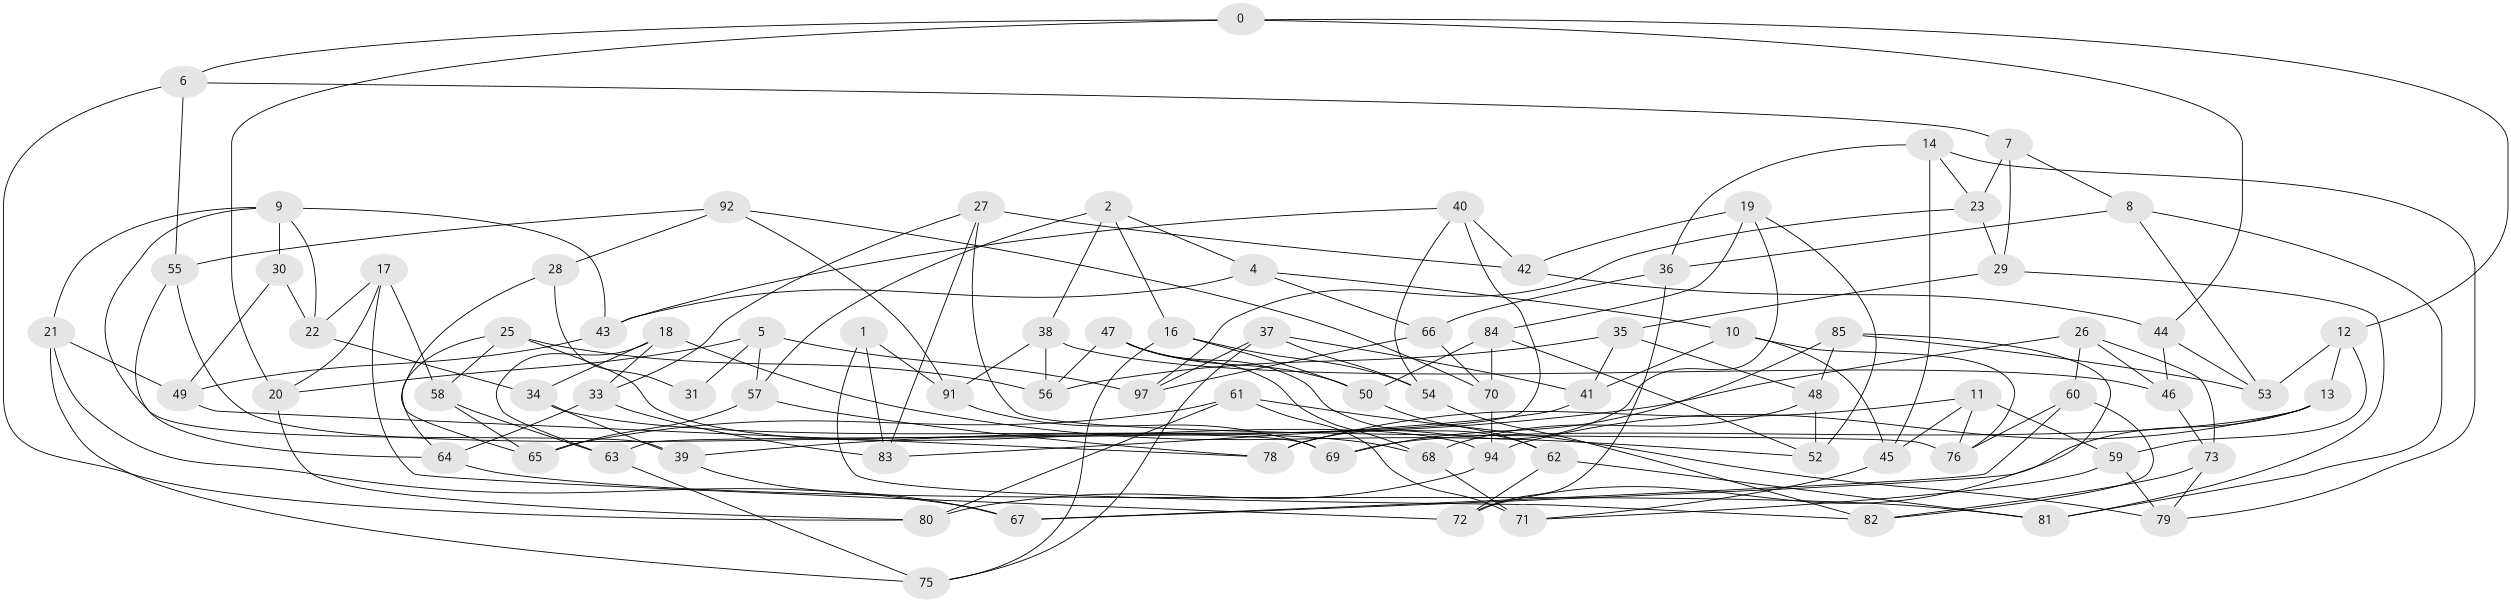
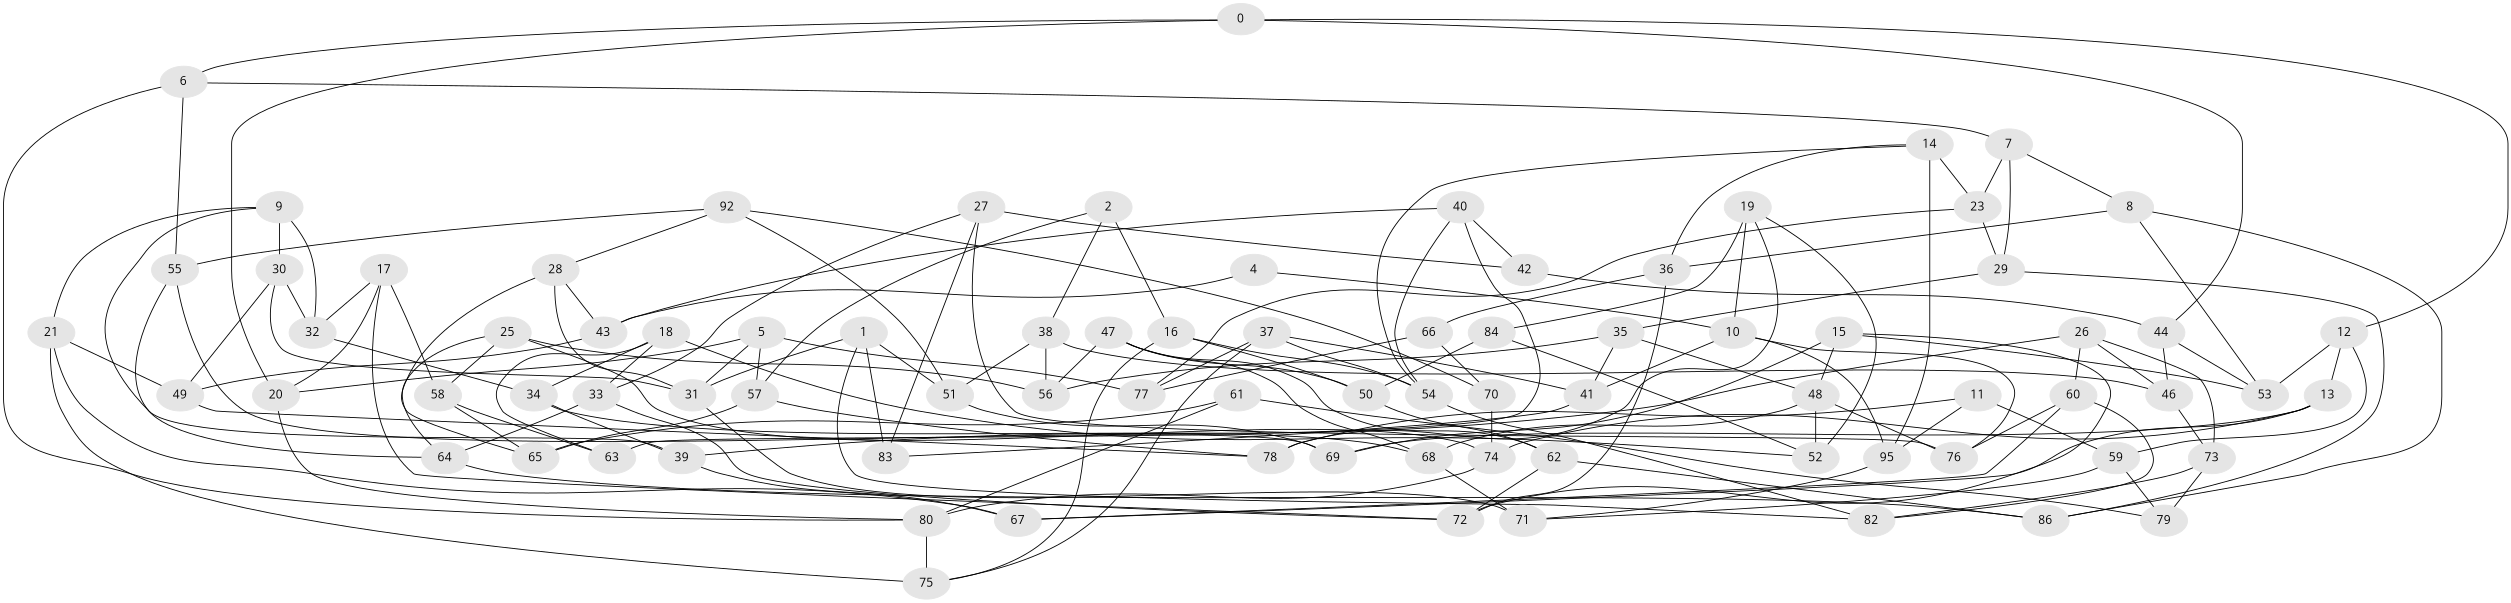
(481, 221) -> (580, 301)
(2449, 228) -> (1557, 167)
(1634, 233) -> (1740, 270)
(1189, 242) -> none
(1342, 301) -> none
(313, 333) -> (313, 333)
(1839, 333) -> (1839, 333)
none -> (799, 353)
(1492, 364) -> none
none -> (396, 369)
(950, 395) -> (950, 395)
(1142, 395) -> (1142, 395)
(1966, 427) -> (1860, 416)
(738, 436) -> (1015, 502)
(1381, 458) -> (1095, 497)
(1492, 458) -> (1492, 458)
(1887, 458) -> (1887, 458)
(2046, 521) -> (2046, 521)
(783, 526) -> (927, 552)
